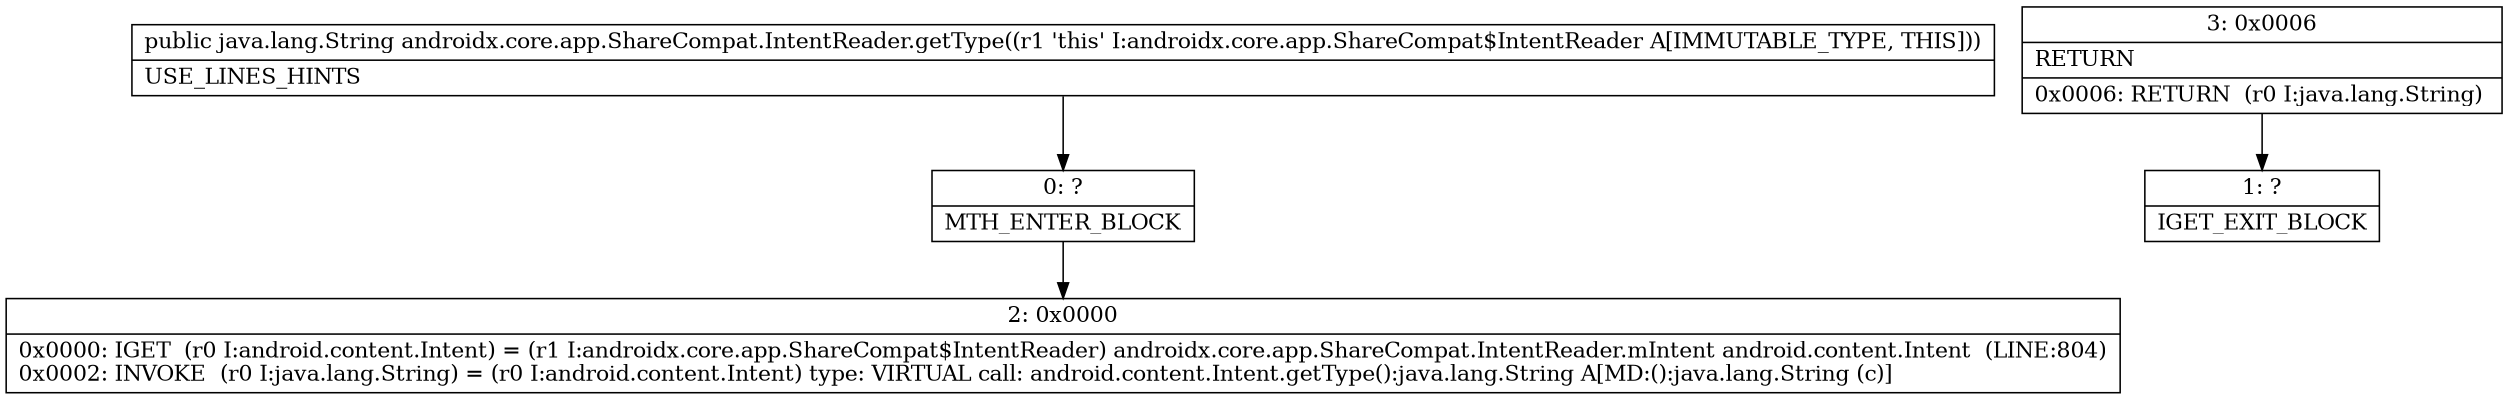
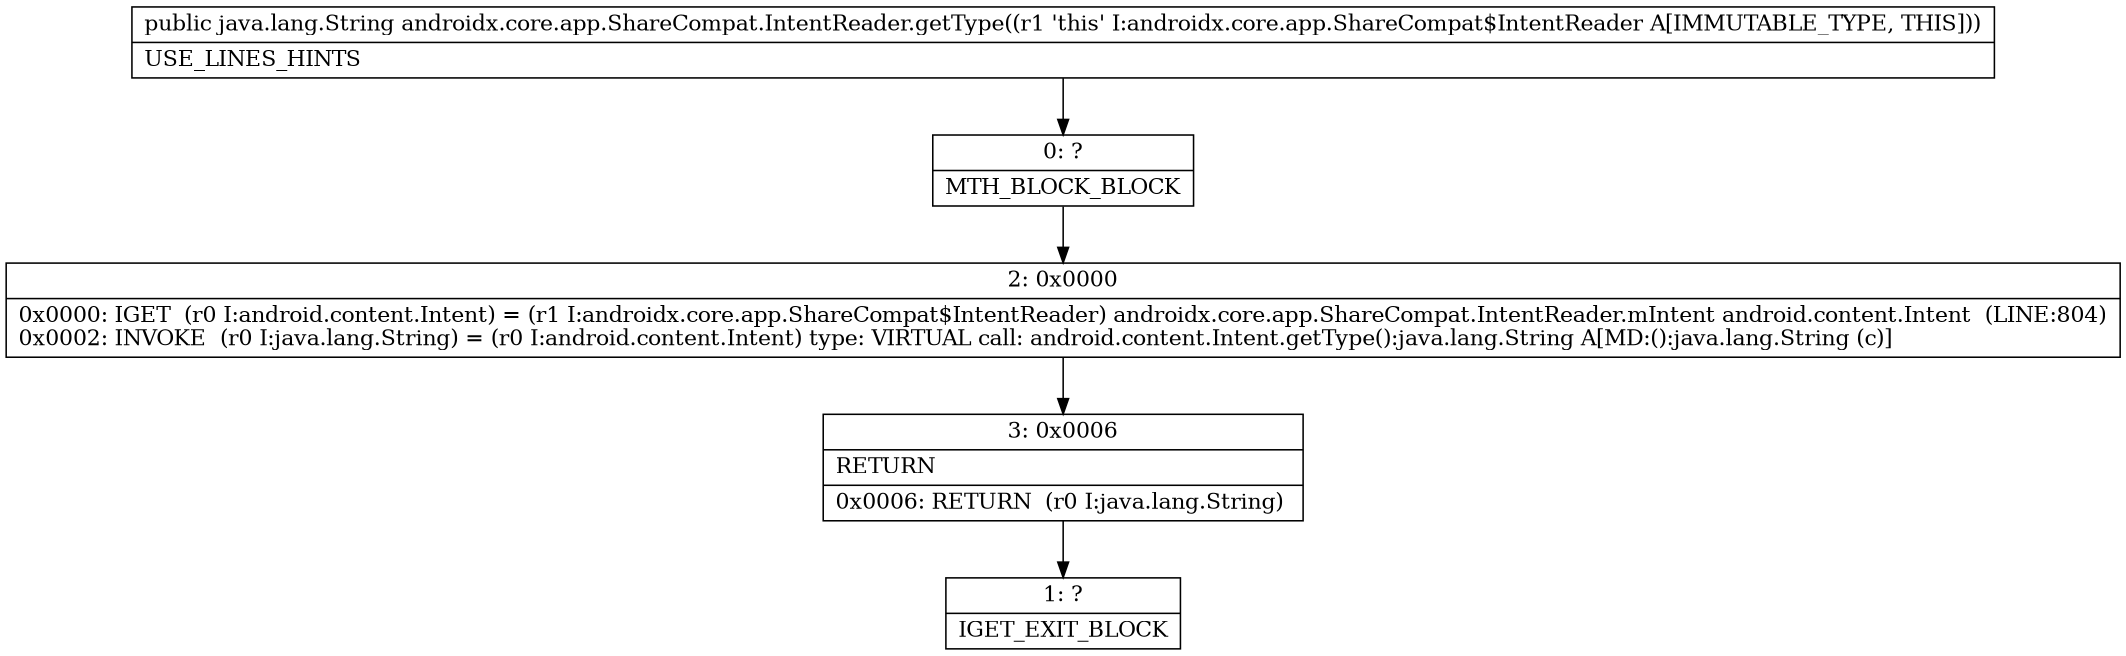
(1063, 223) -> (1063, 187)
none -> (1063, 378)
